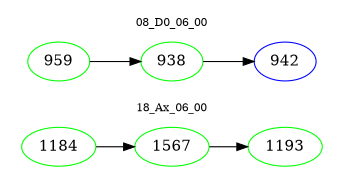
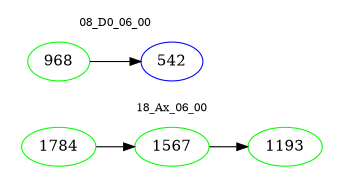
(59, 62) -> none
(172, 62) -> (59, 62)
(285, 62) -> (172, 62)
(59, 147) -> (59, 147)
